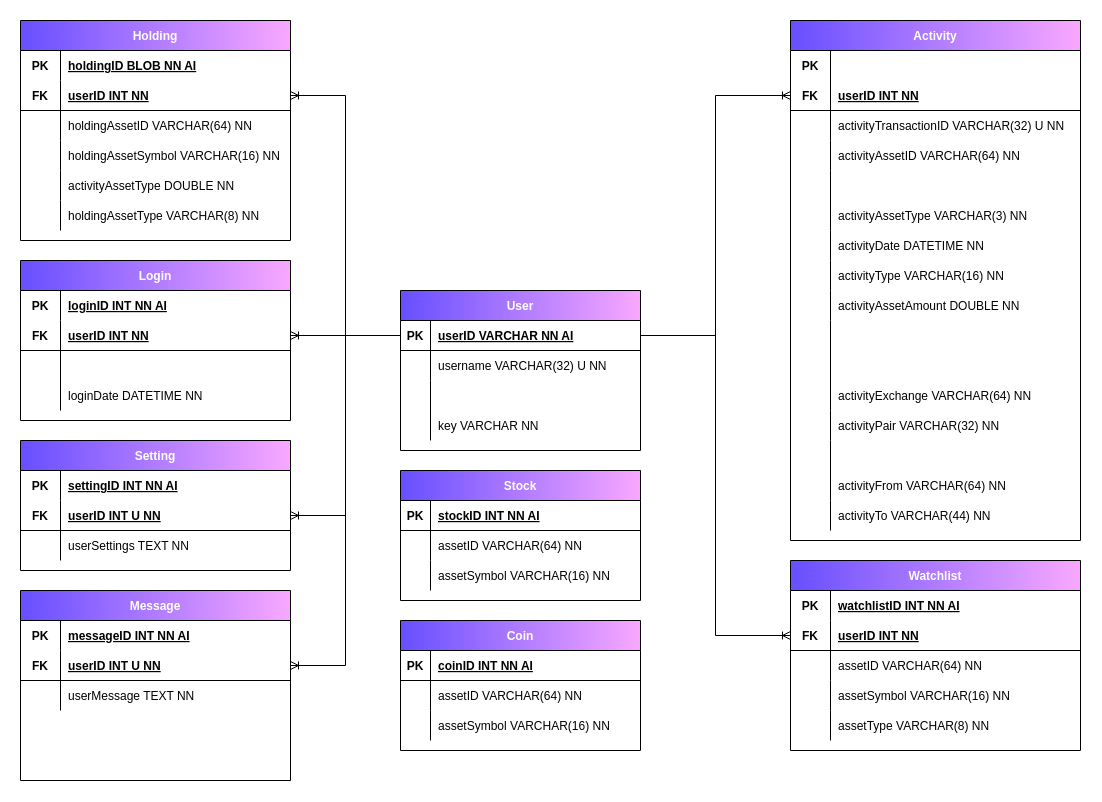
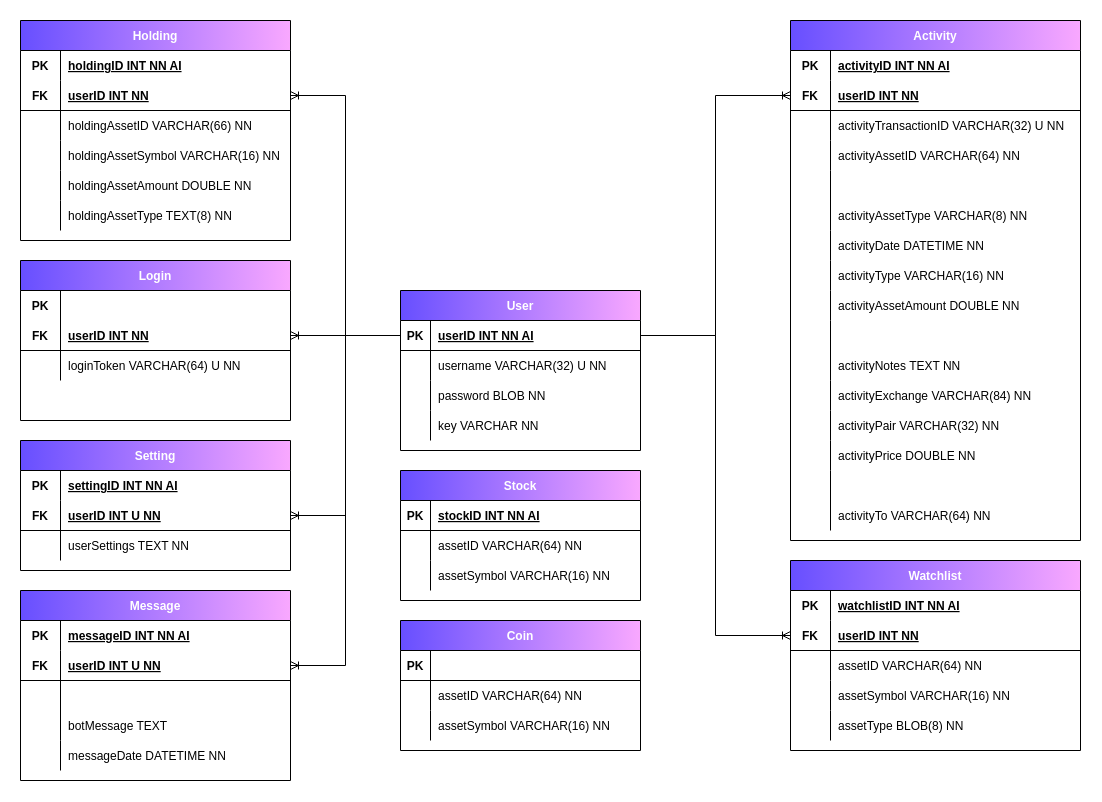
(127, 66) -> (124, 66)
none -> (956, 66)
(159, 126) -> (159, 126)
(152, 186) -> (156, 186)
(164, 216) -> (154, 216)
(937, 216) -> (937, 216)
(176, 306) -> none
(501, 336) -> (487, 336)
none -> (176, 366)
none -> (956, 366)
(176, 396) -> none
none -> (536, 396)
(936, 396) -> (936, 396)
none -> (956, 456)
(956, 486) -> none
(916, 516) -> (916, 516)
(536, 666) -> none
(176, 696) -> none
none -> (176, 726)
(914, 726) -> (904, 726)
none -> (176, 756)
